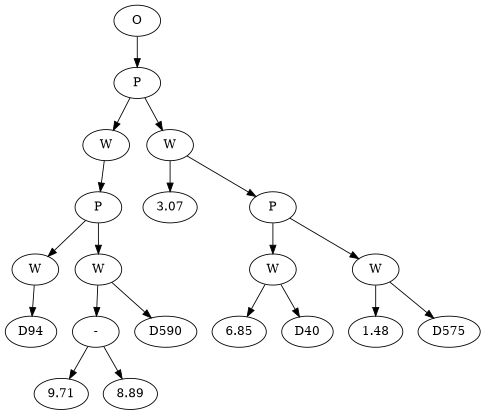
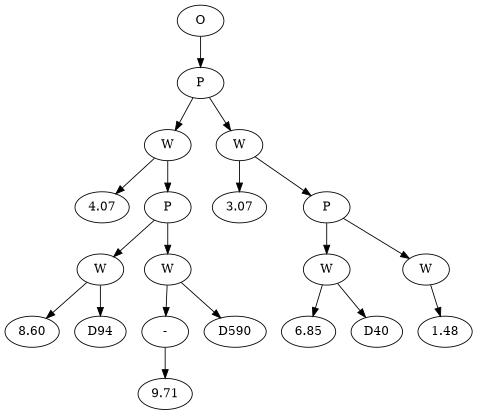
none -> (102, 207)
none -> (32, 332)
(449, 332) -> none
(130, 394) -> none
